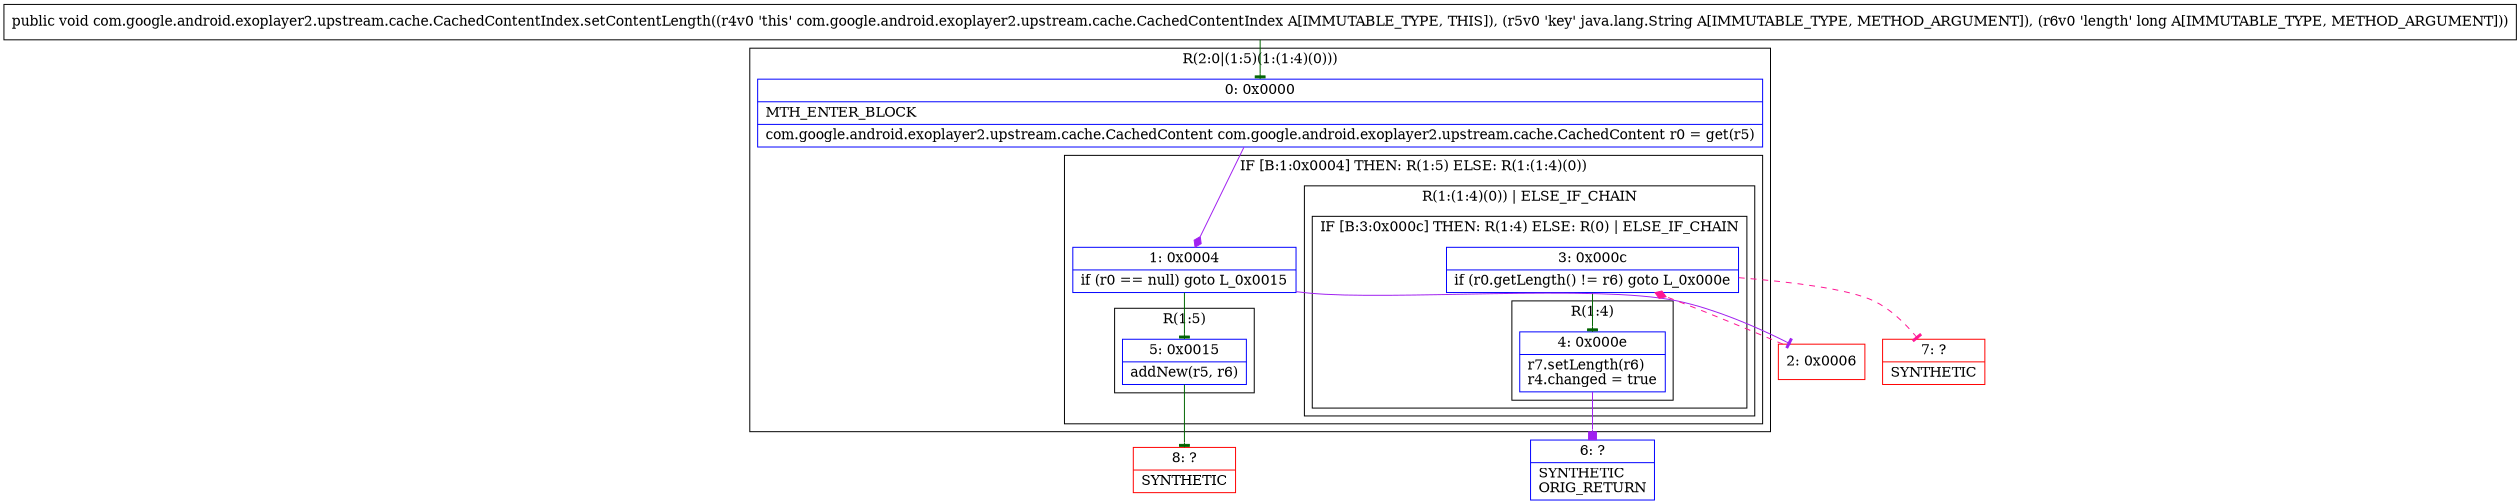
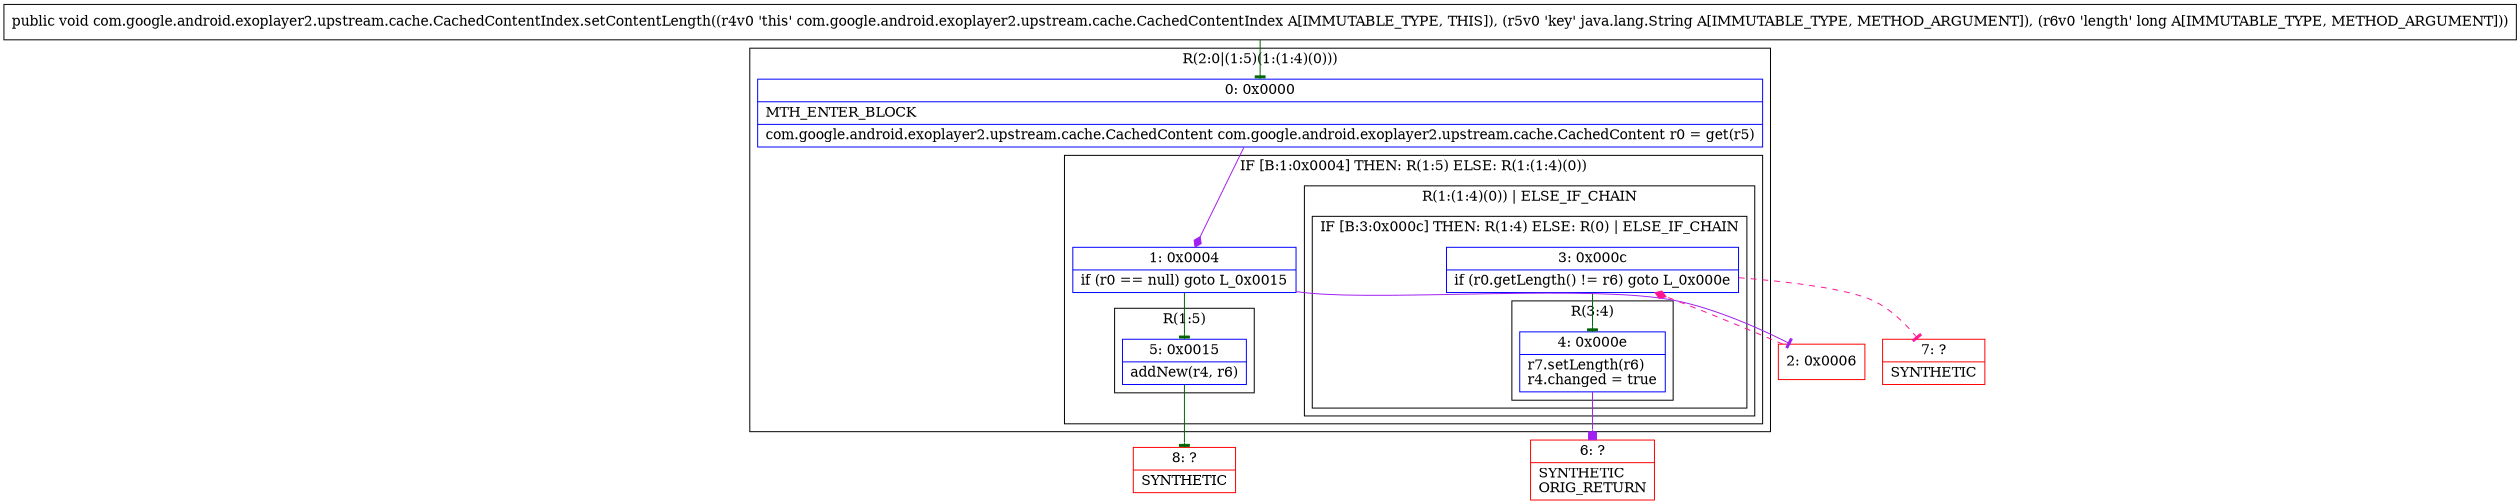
(1593, 312) -> (1593, 312)
(1184, 373) -> (1184, 373)
(1593, 470) -> (1593, 470)
